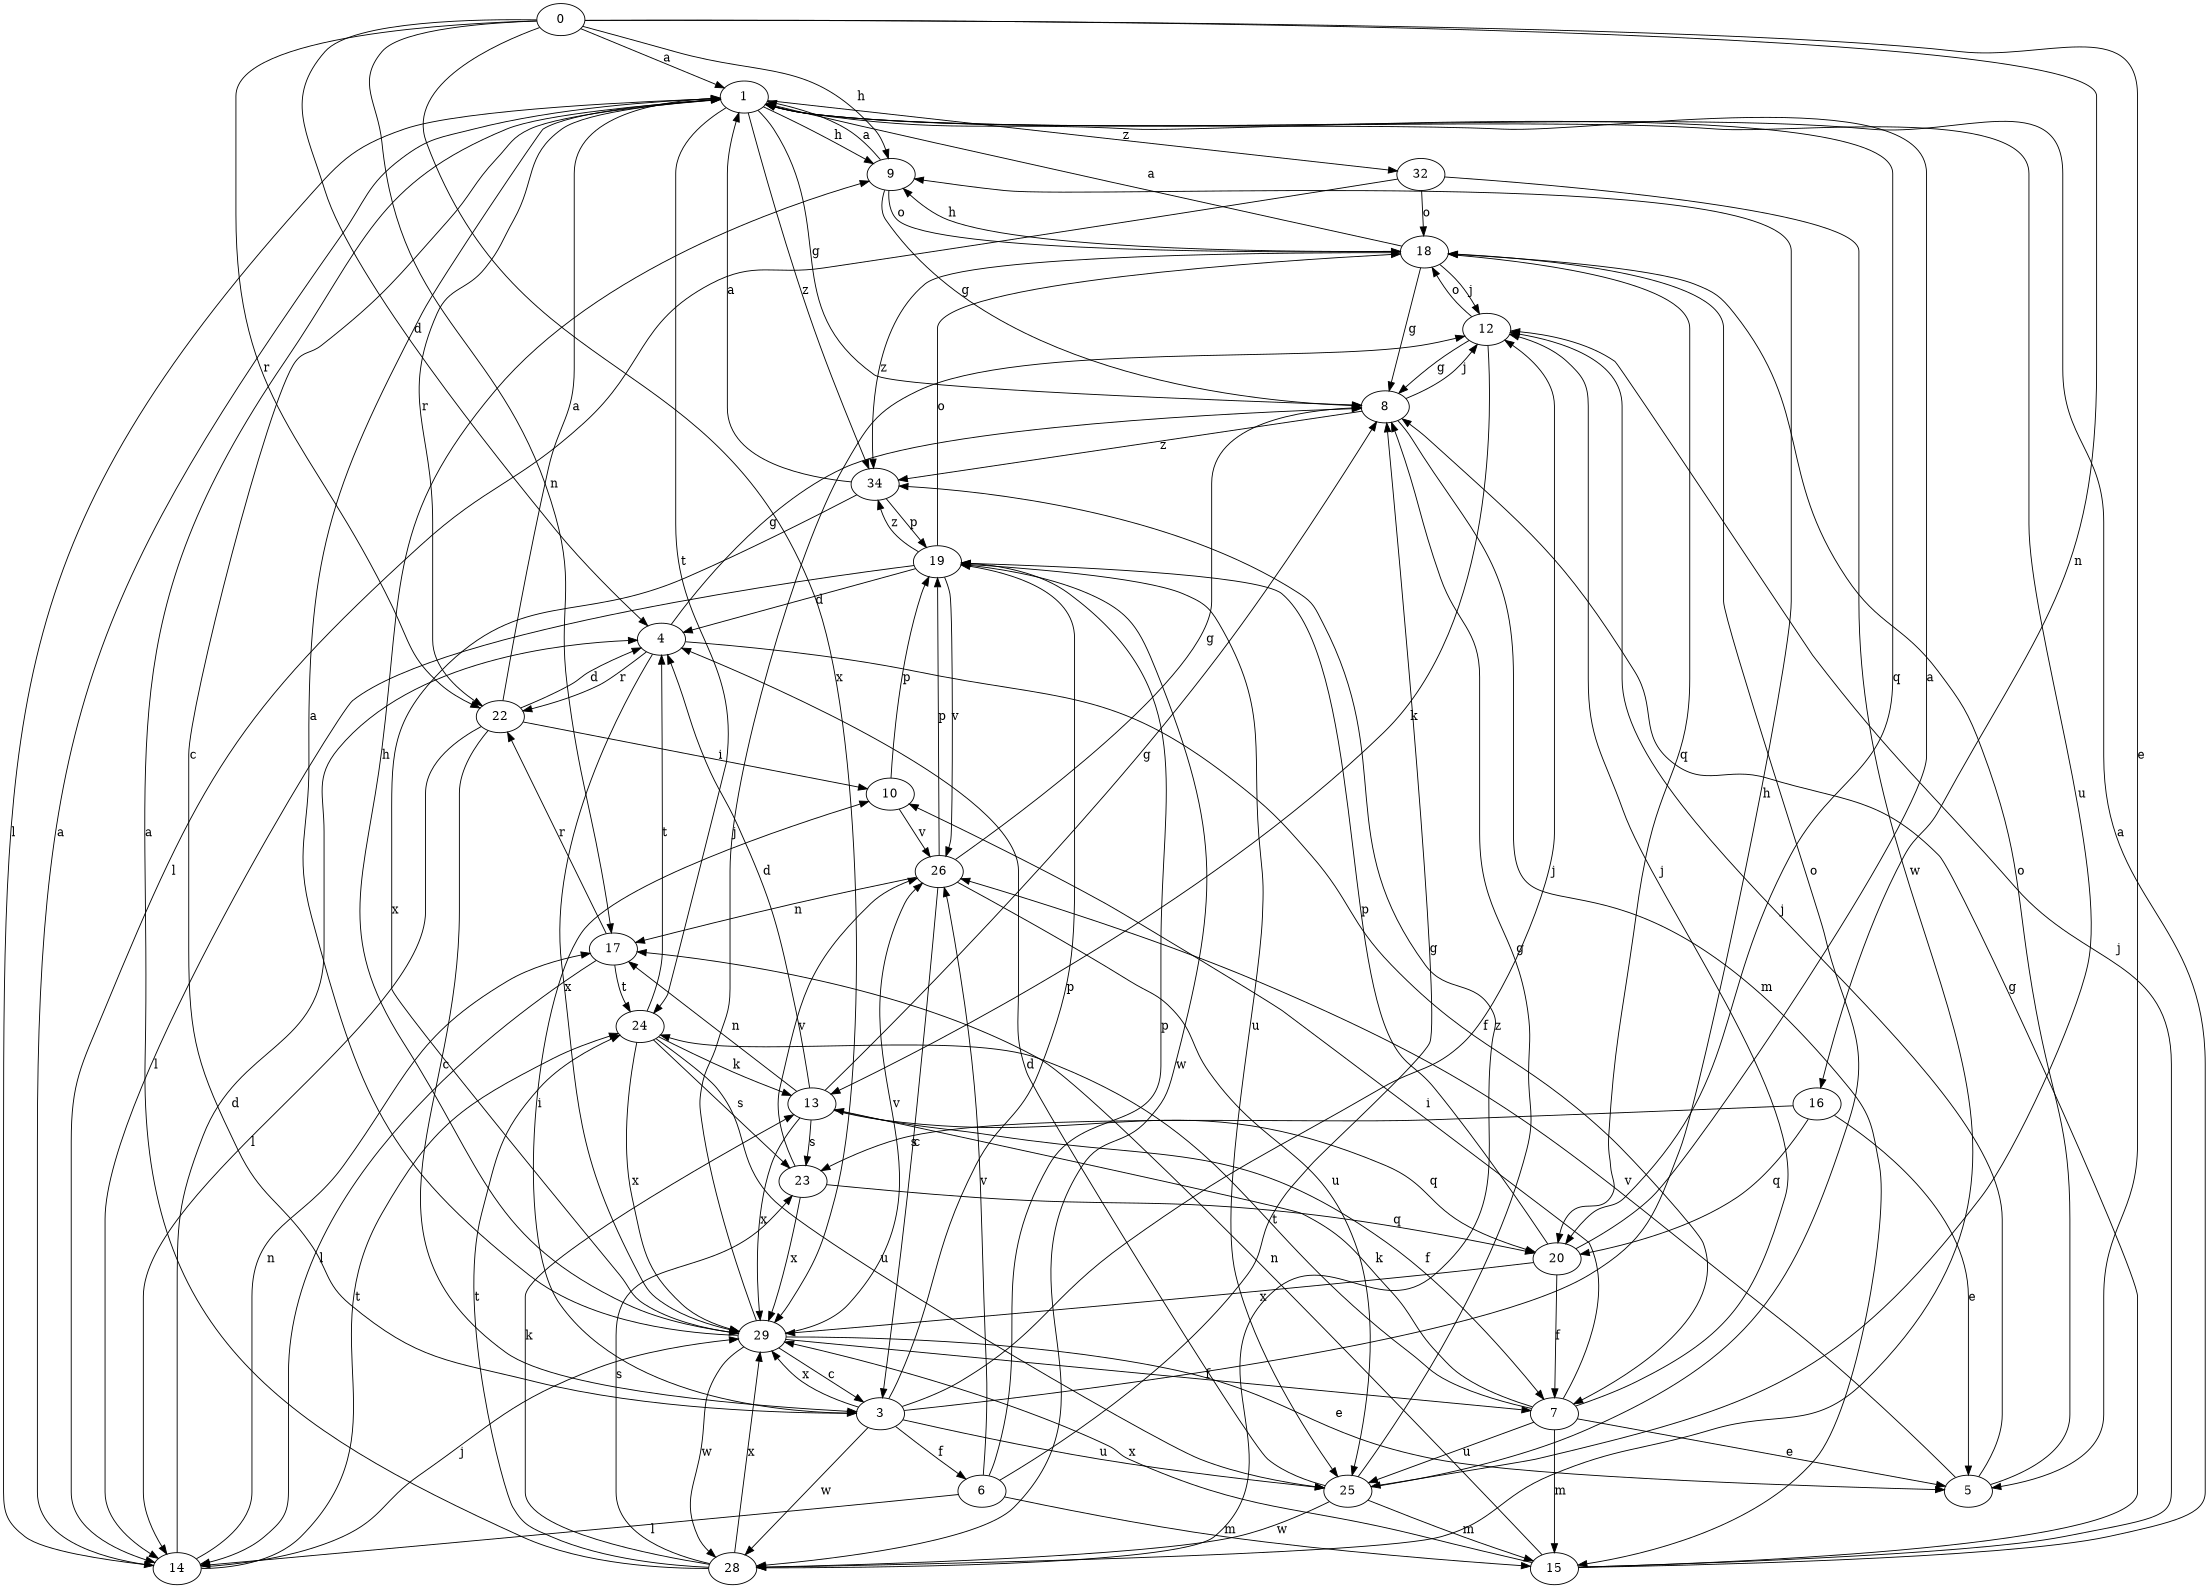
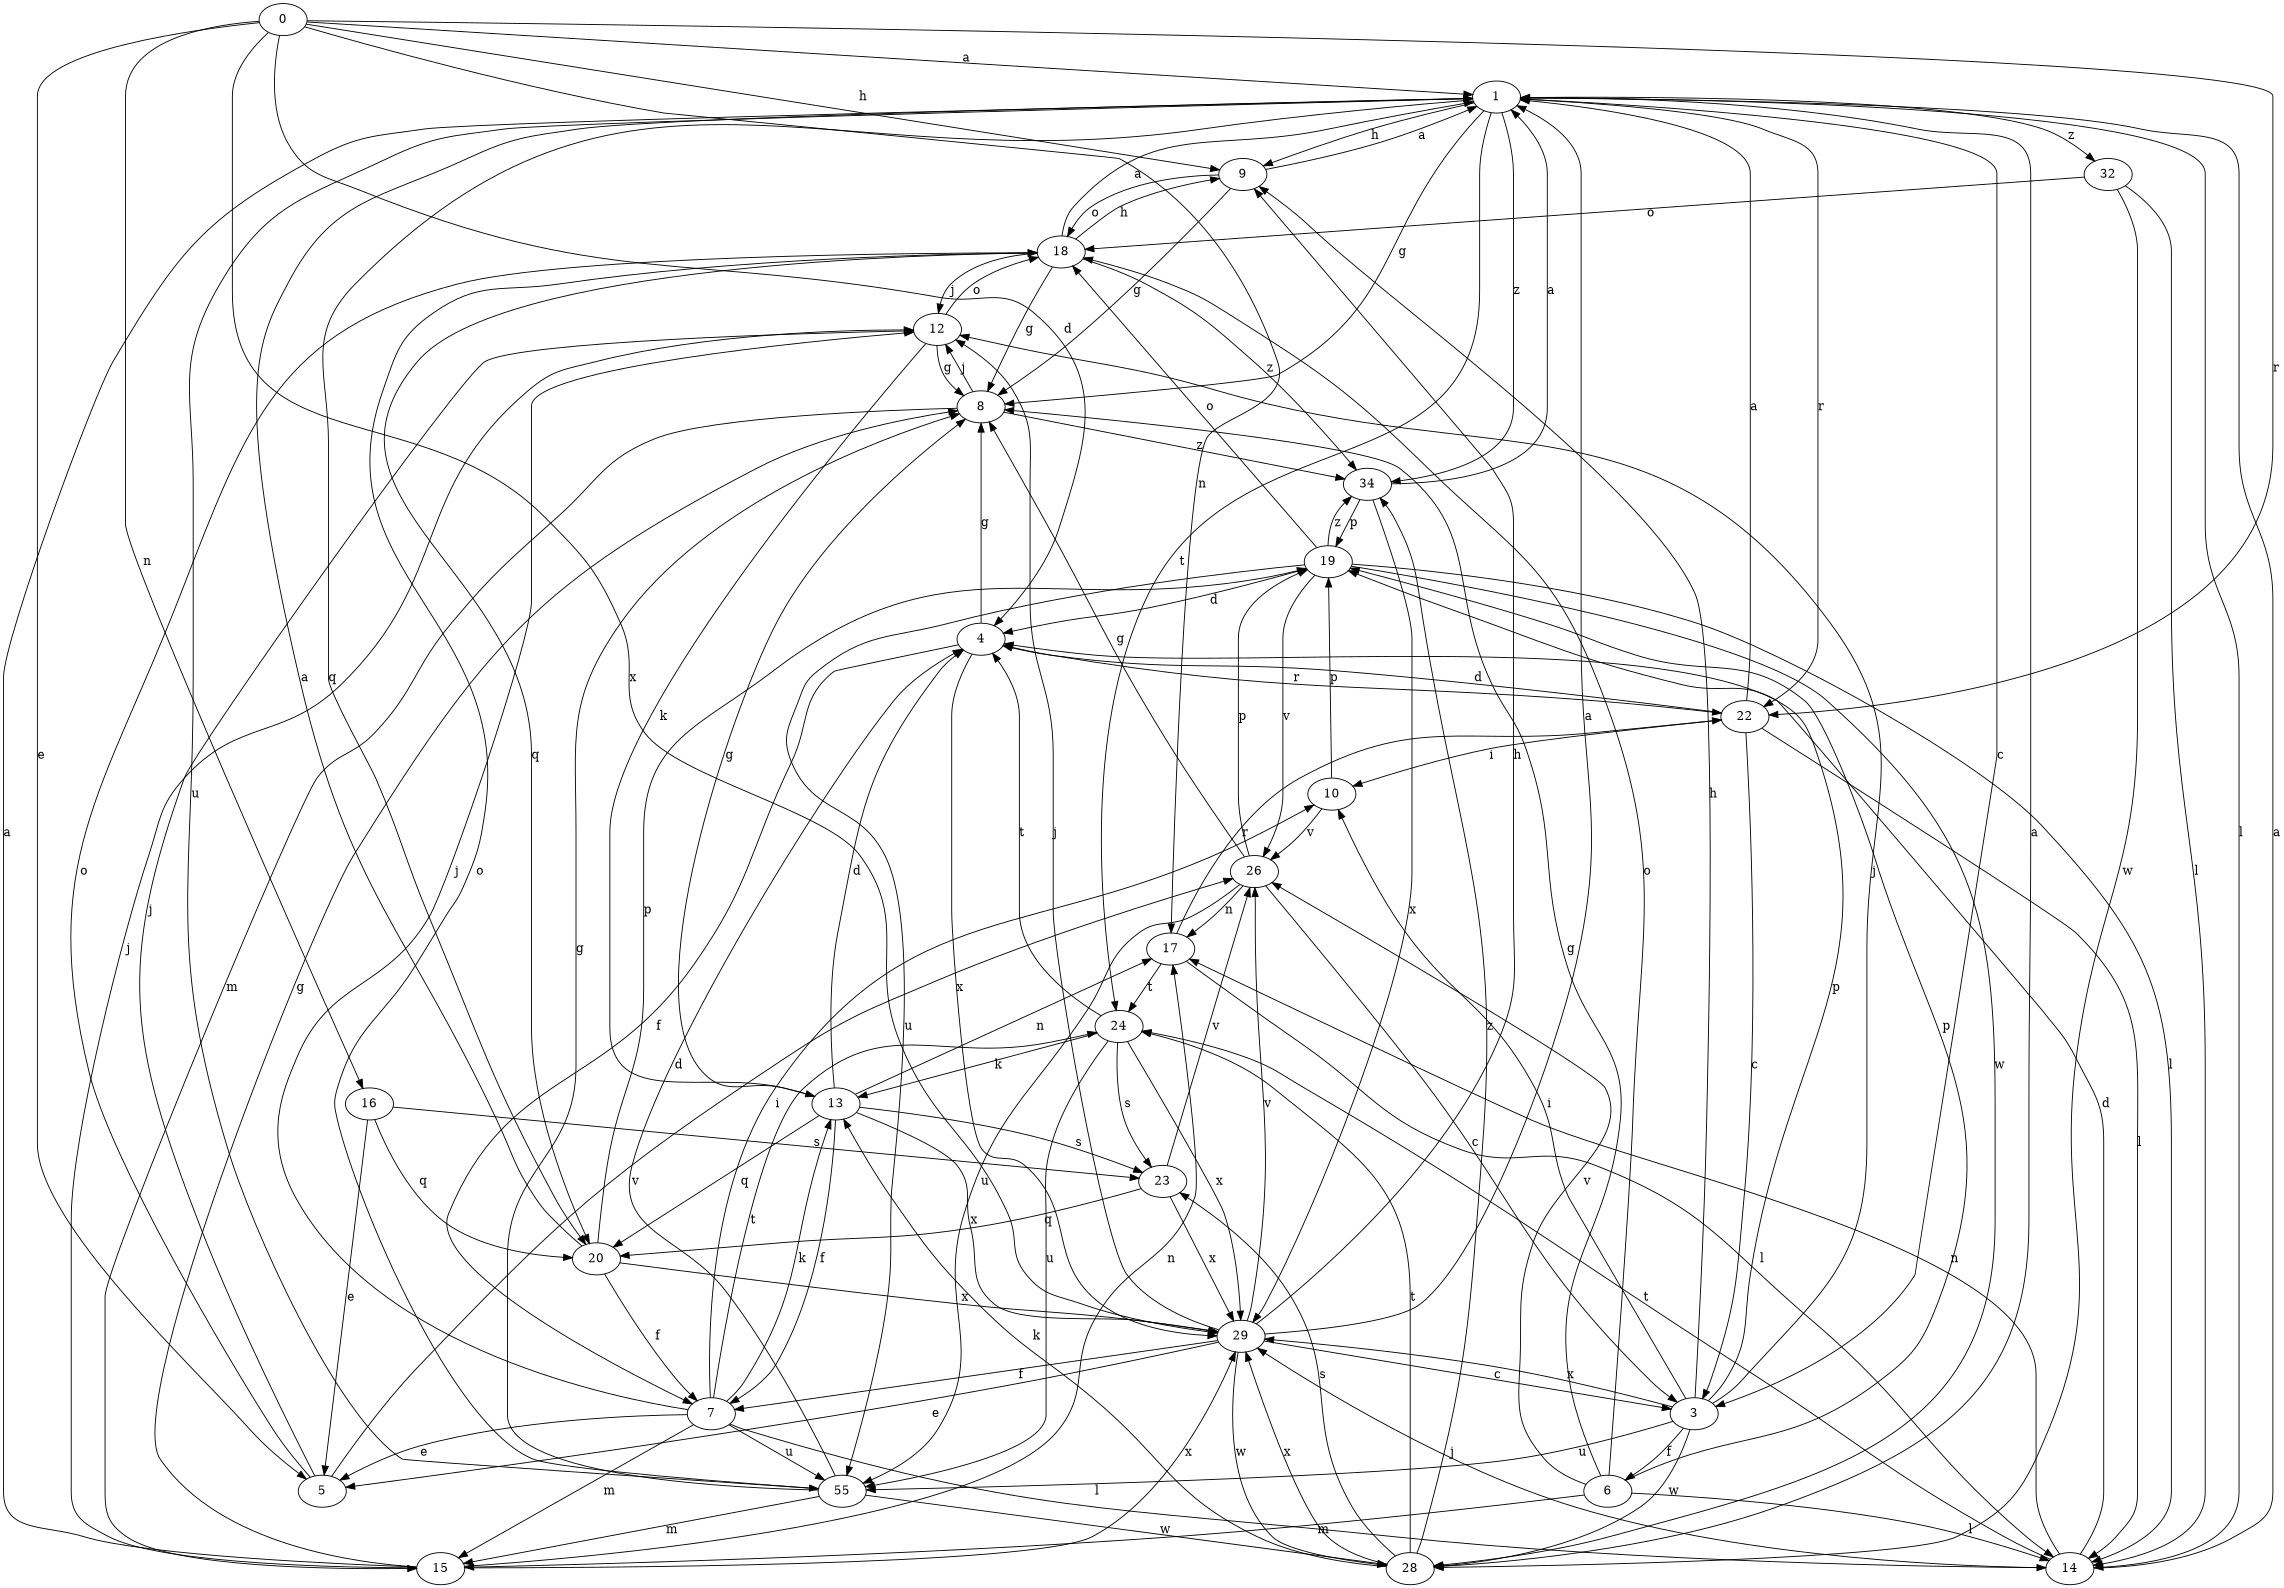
none -> (1619, 740)
(1348, 1491) -> (842, 1491)
none -> (1345, 1532)
